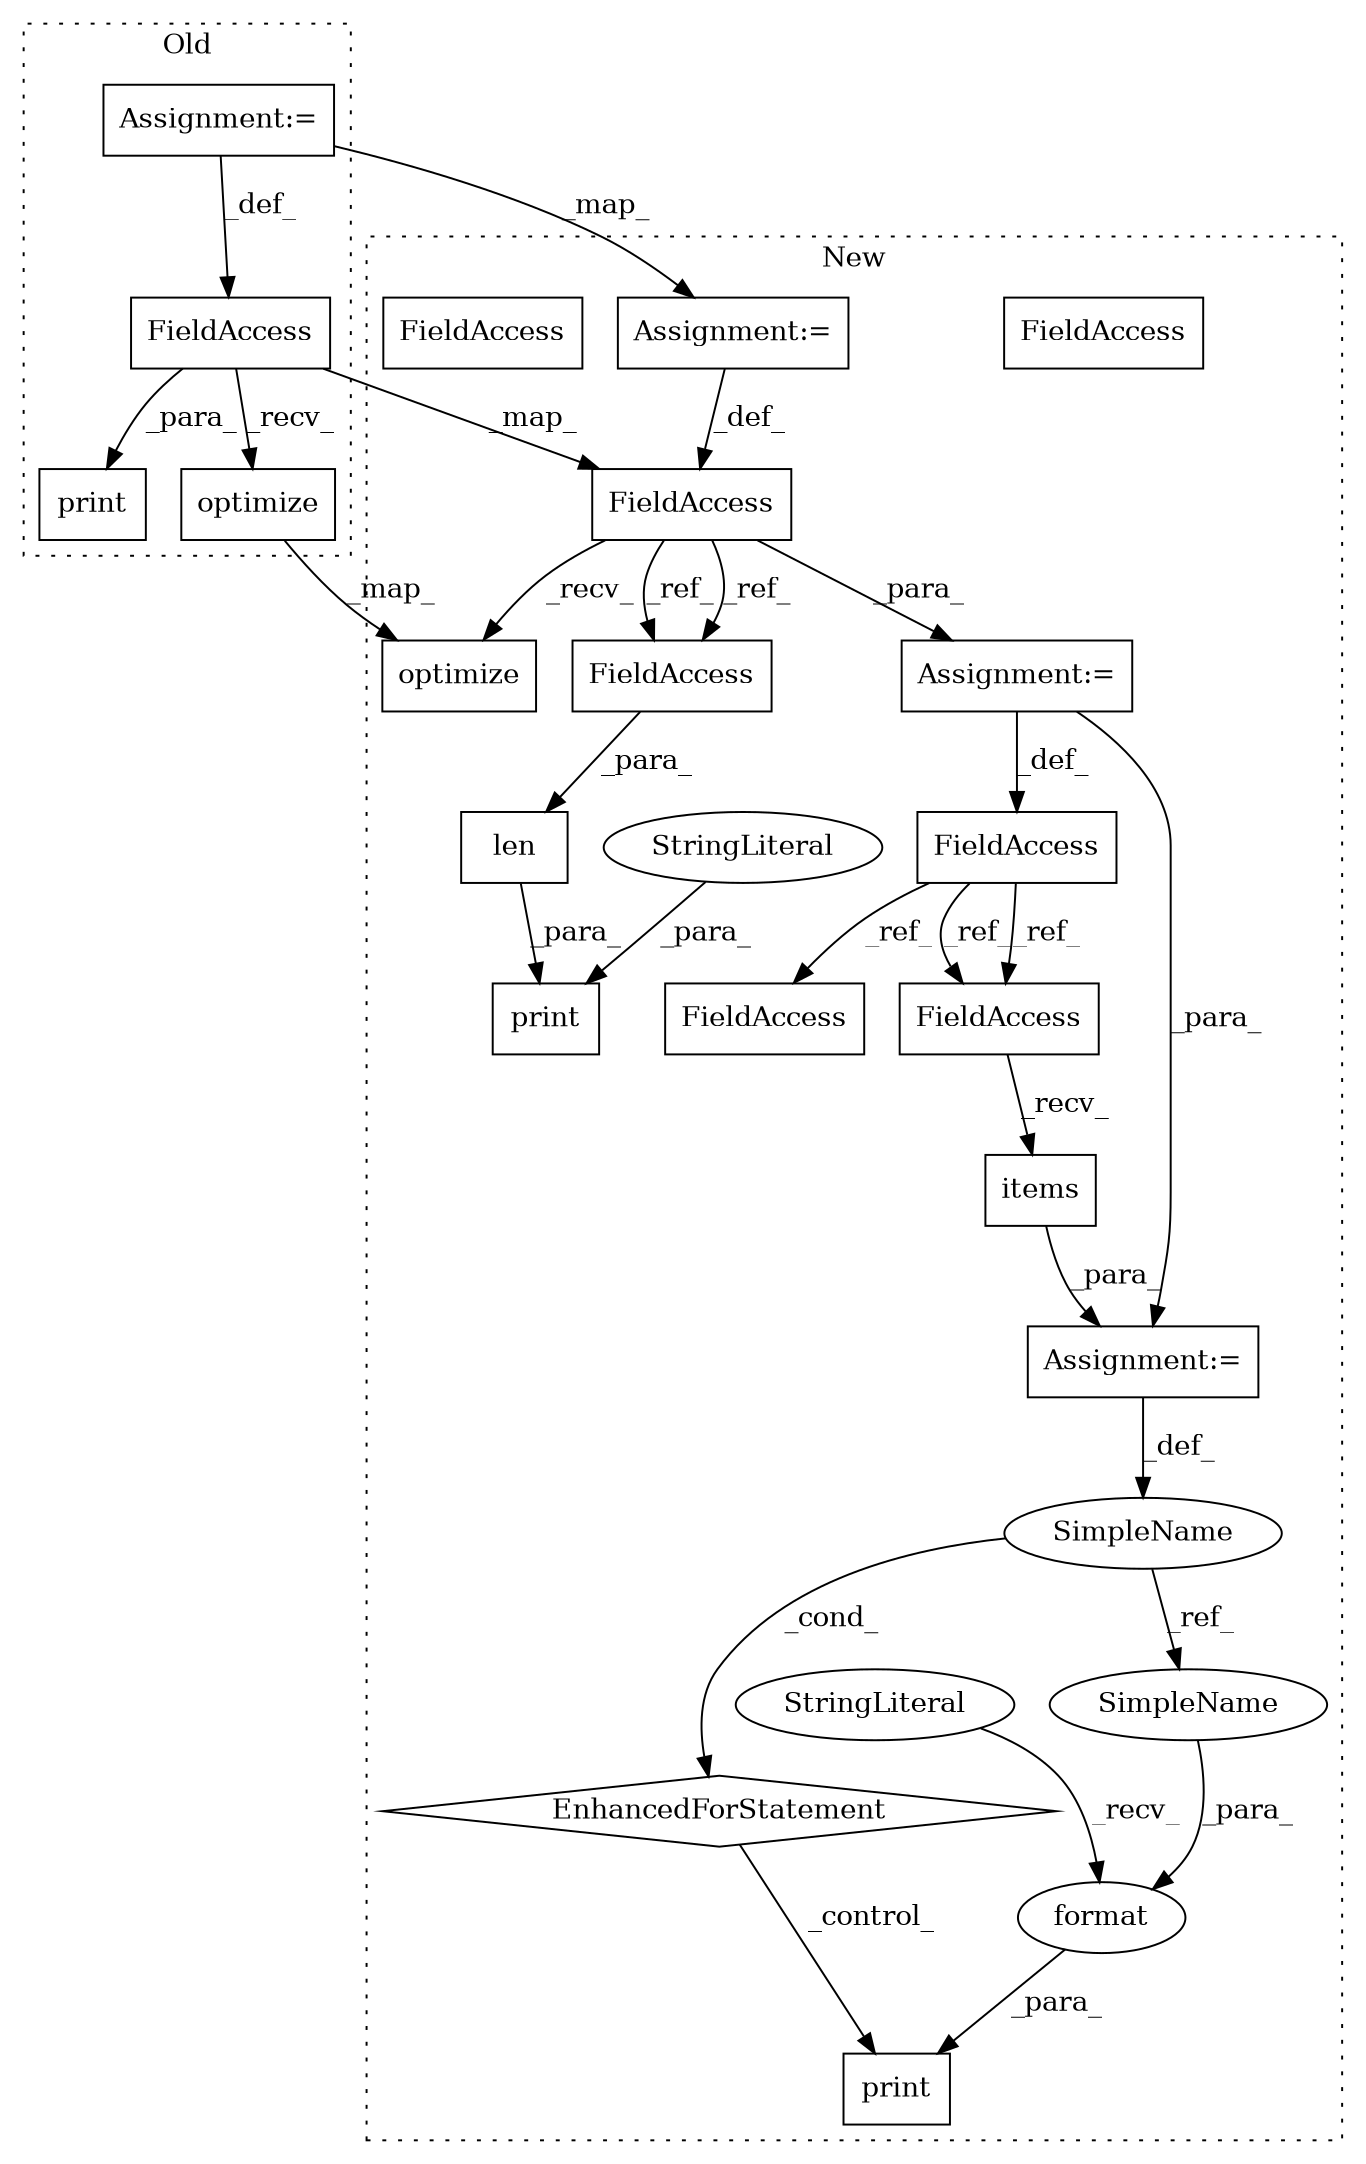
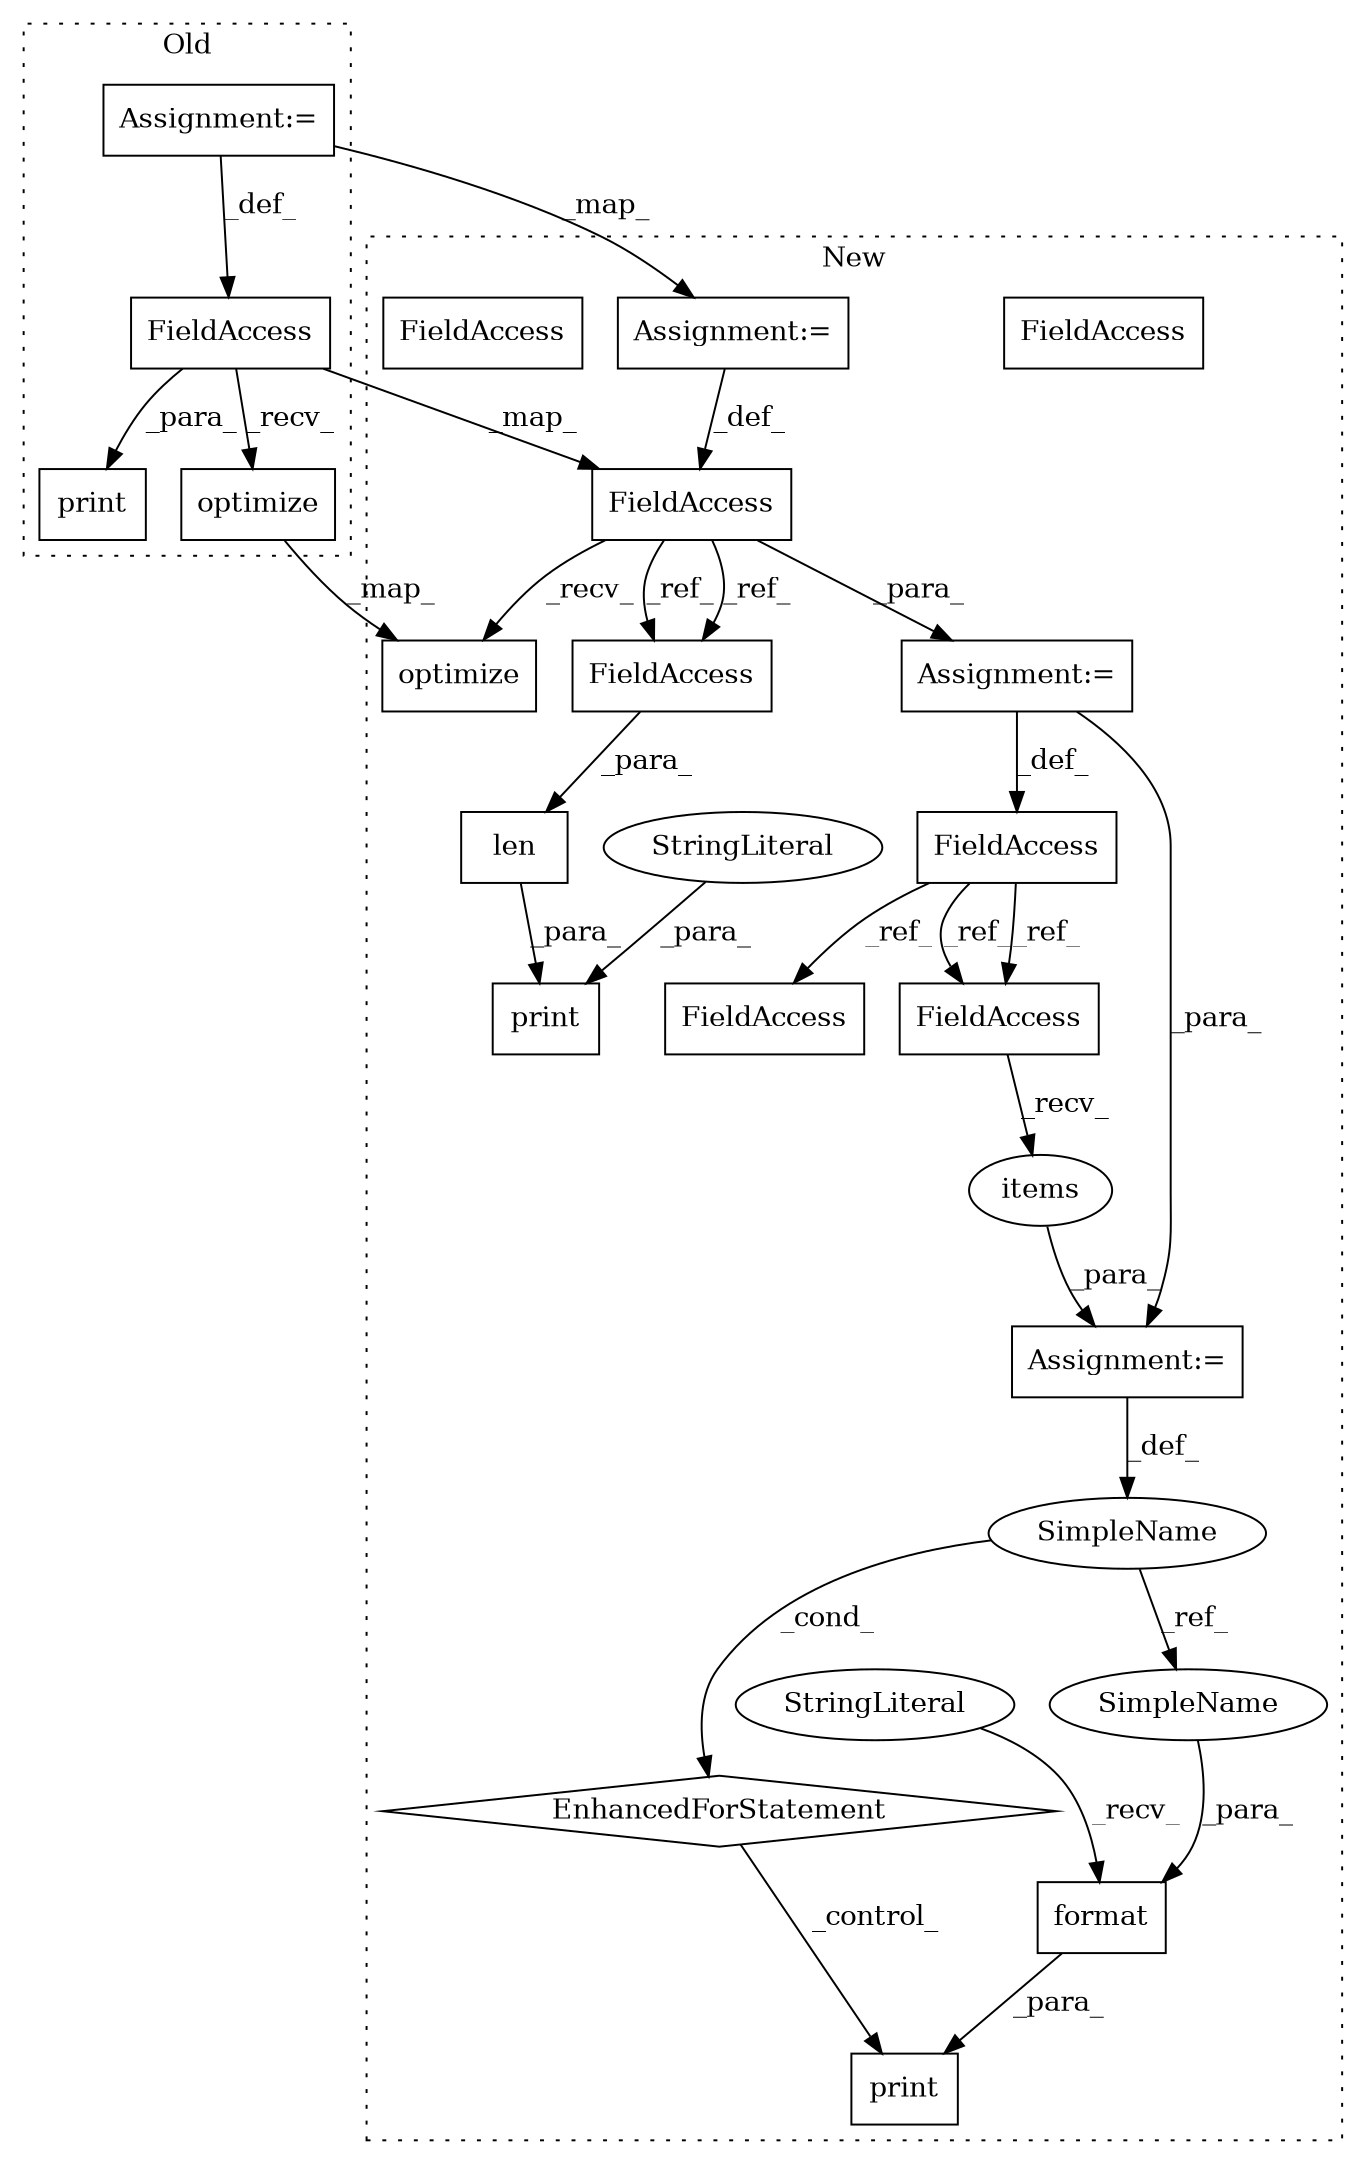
(1041, 1190) -> (1041, 1190)
(1102, 1918) -> (1102, 1918)
